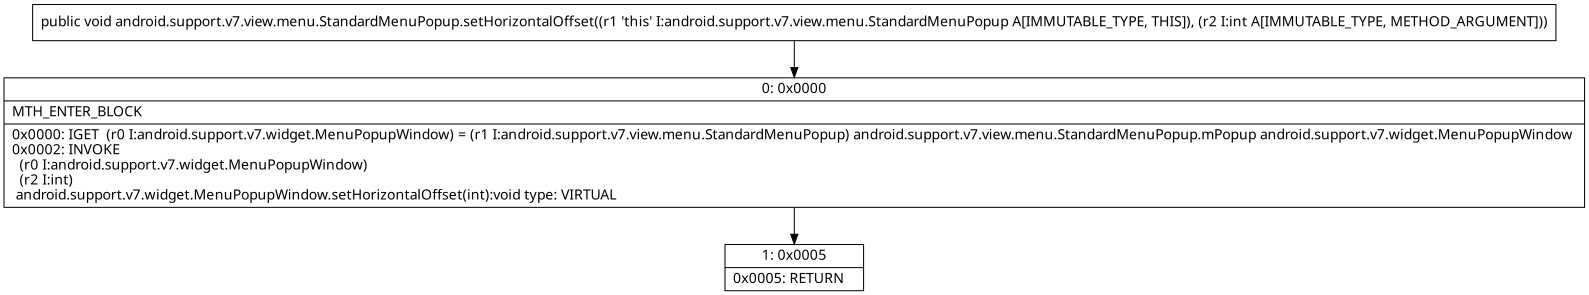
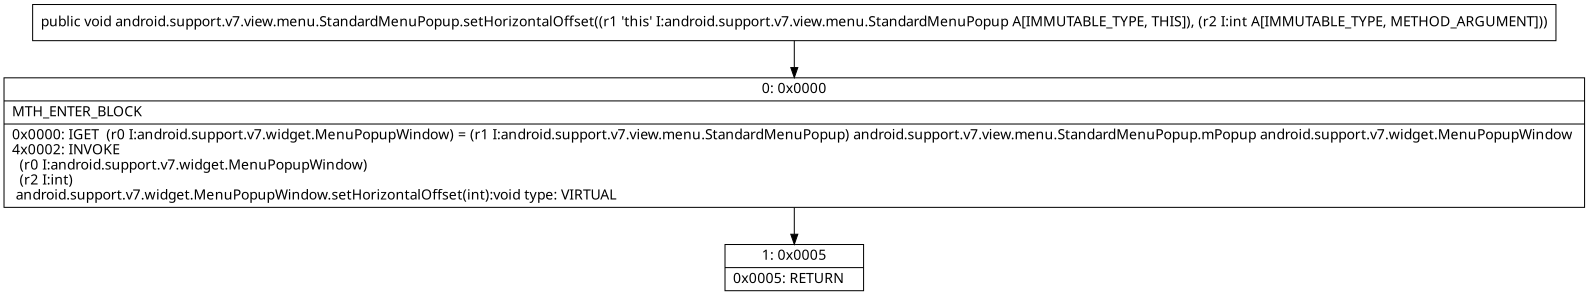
(70, 150) -> (70, 150)
